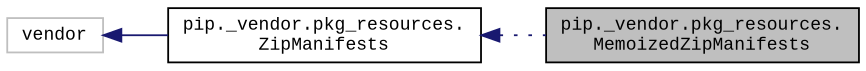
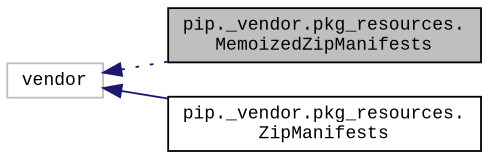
(523, 35) -> (145, 66)
